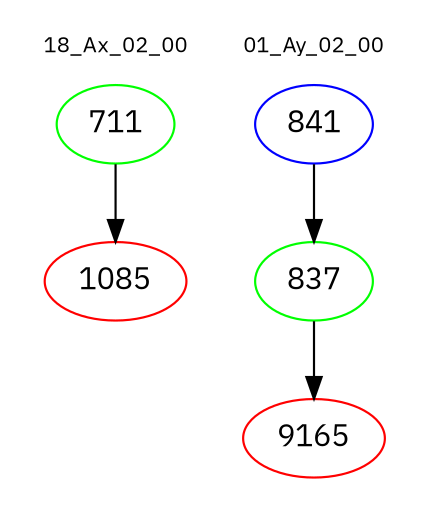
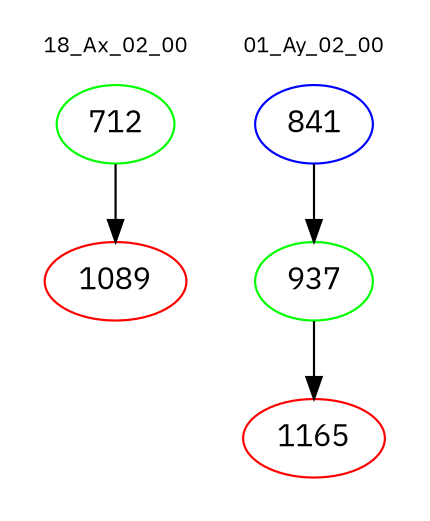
(116, 124) -> (116, 124)
(116, 281) -> (116, 281)
(314, 281) -> (314, 281)
(314, 438) -> (314, 438)
